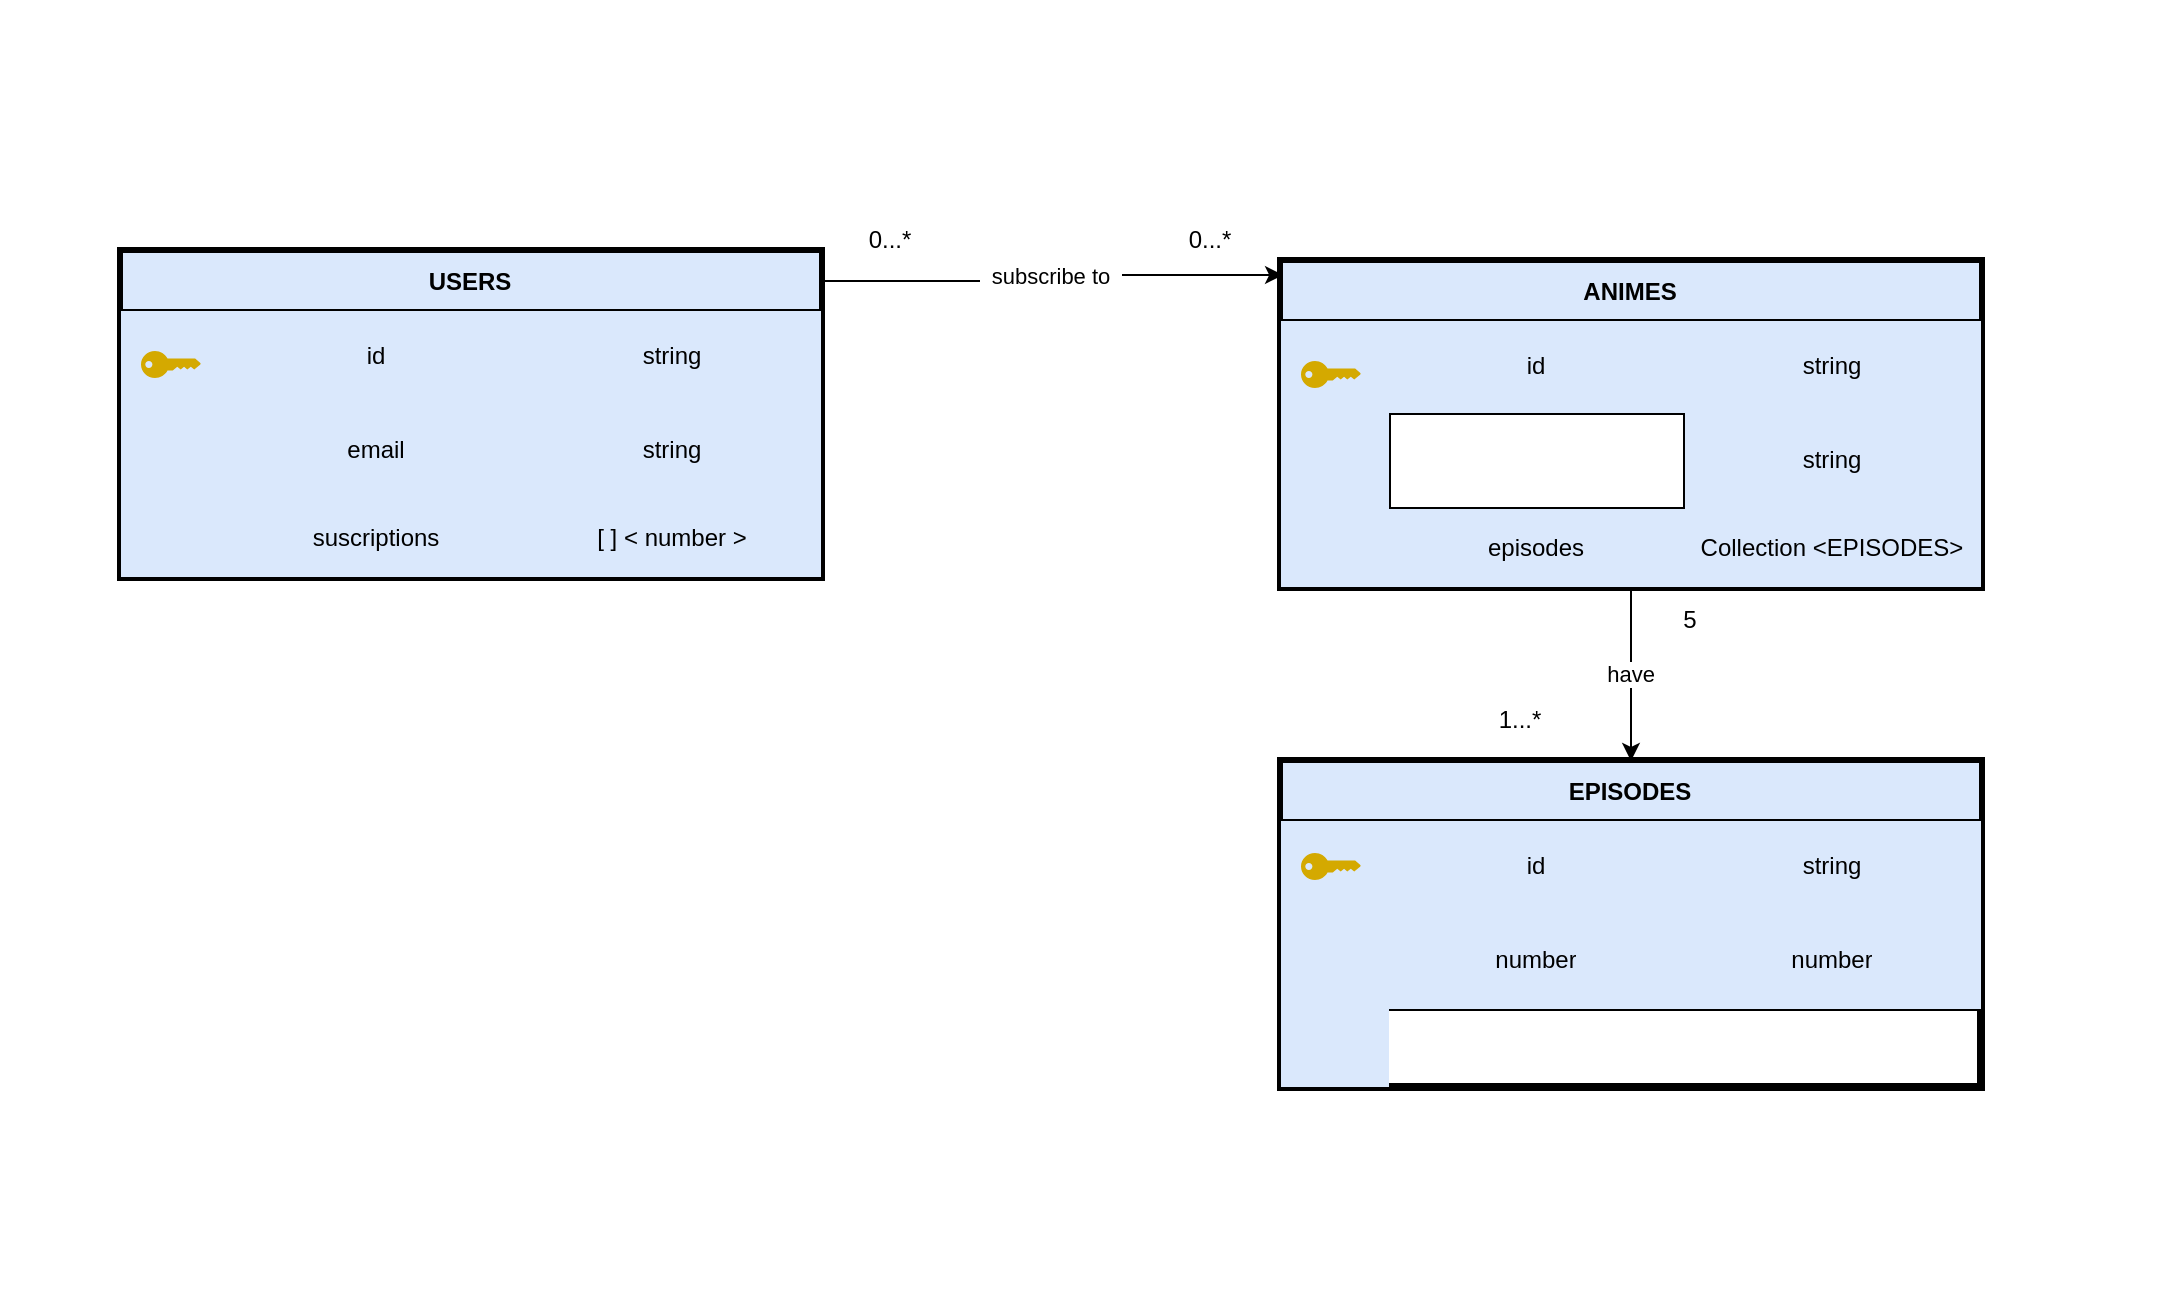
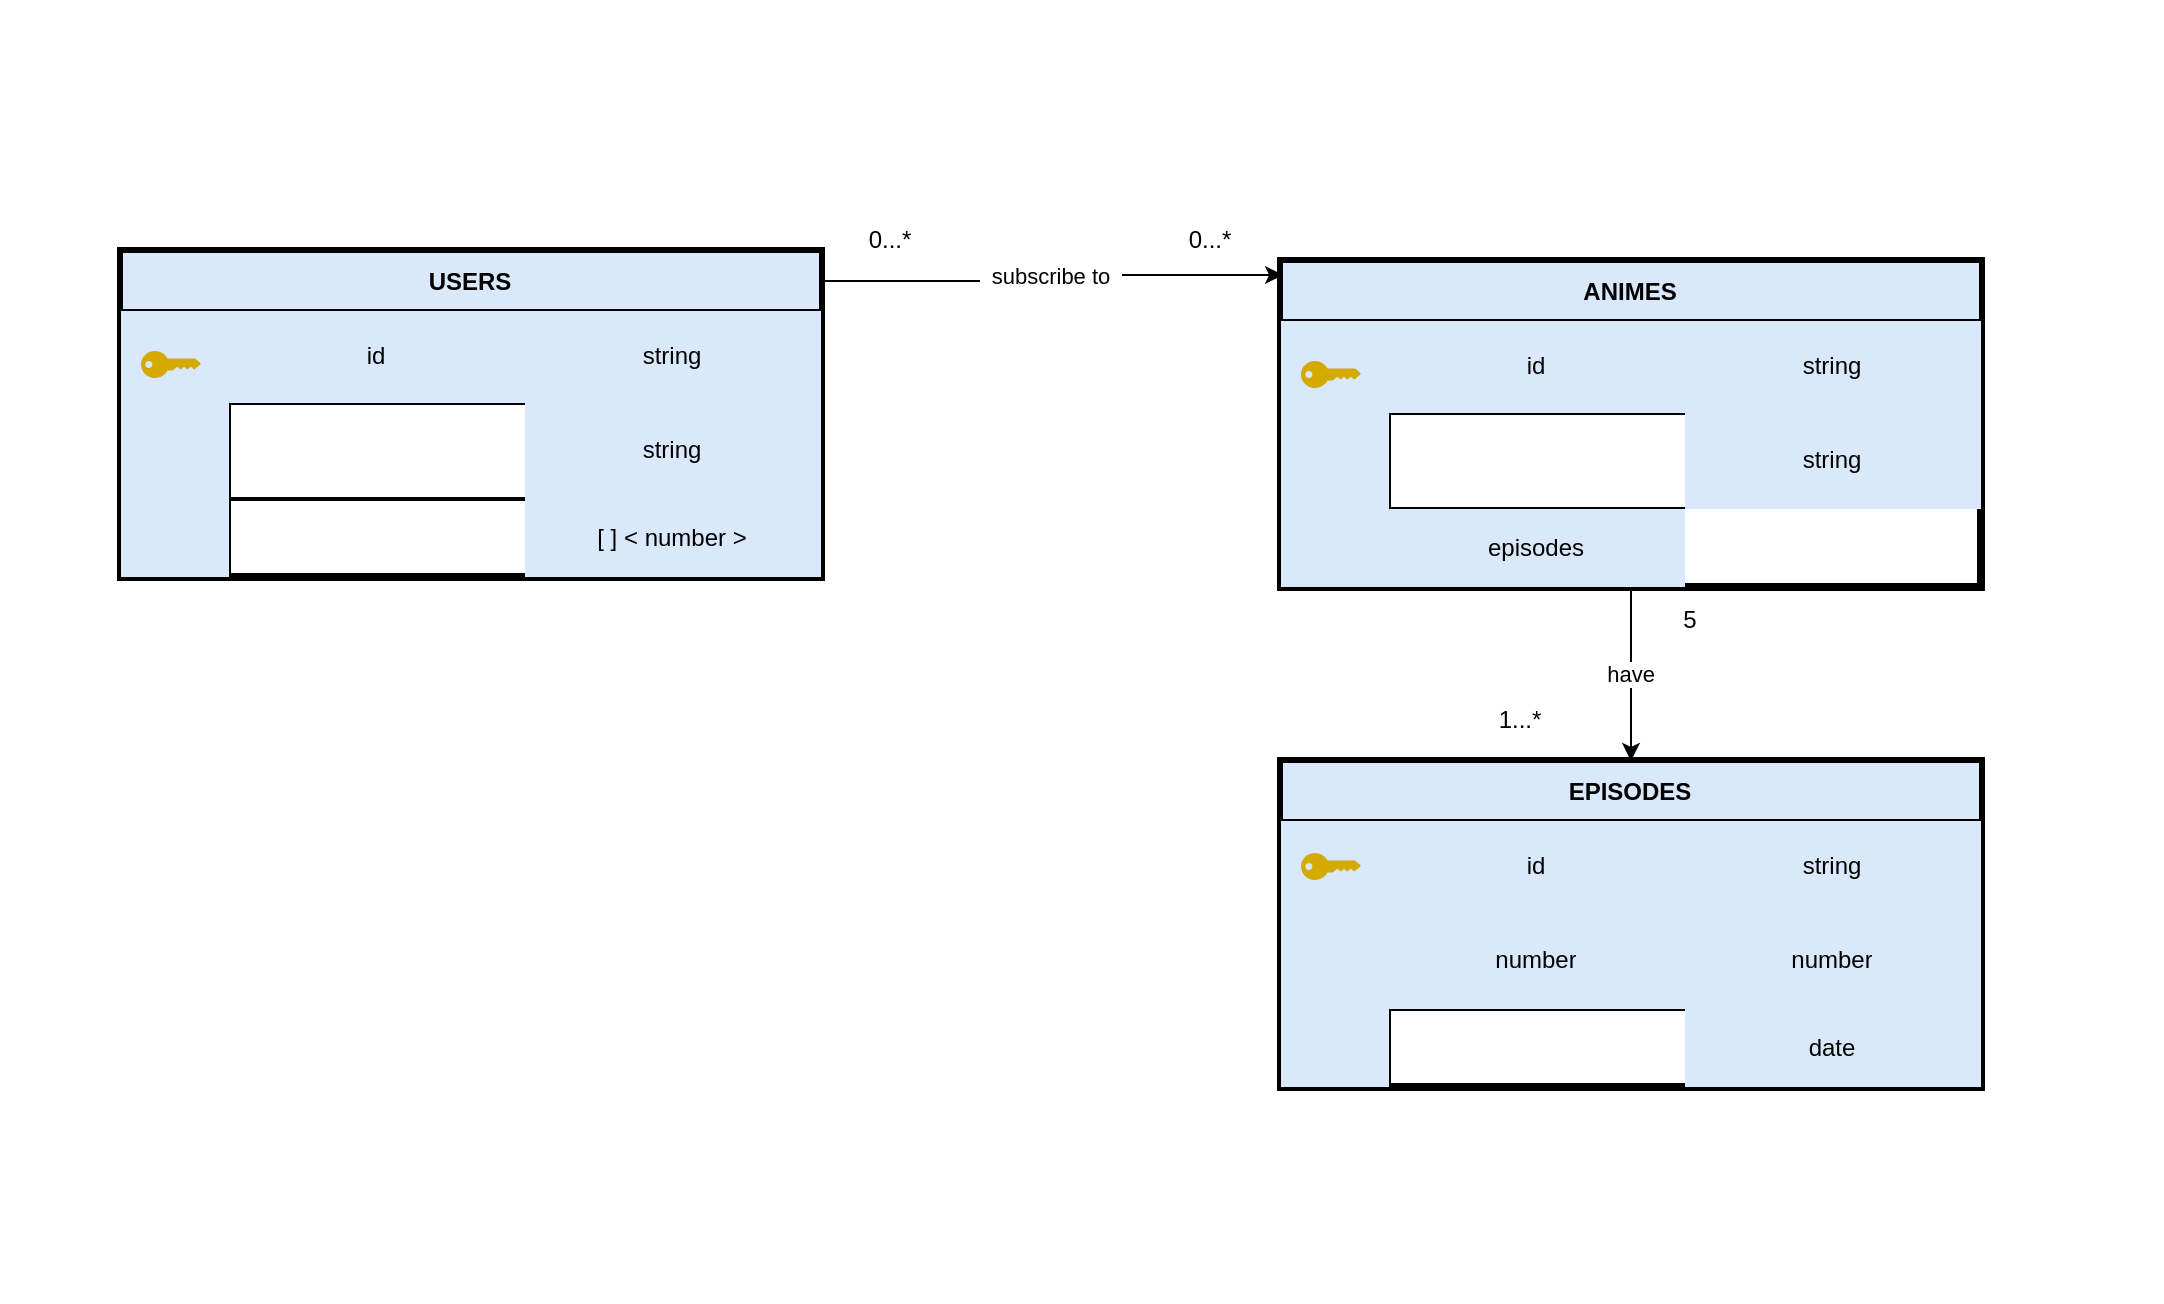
(377, 451) -> none
(377, 538) -> none
(1833, 548) -> none
none -> (1833, 1048)
